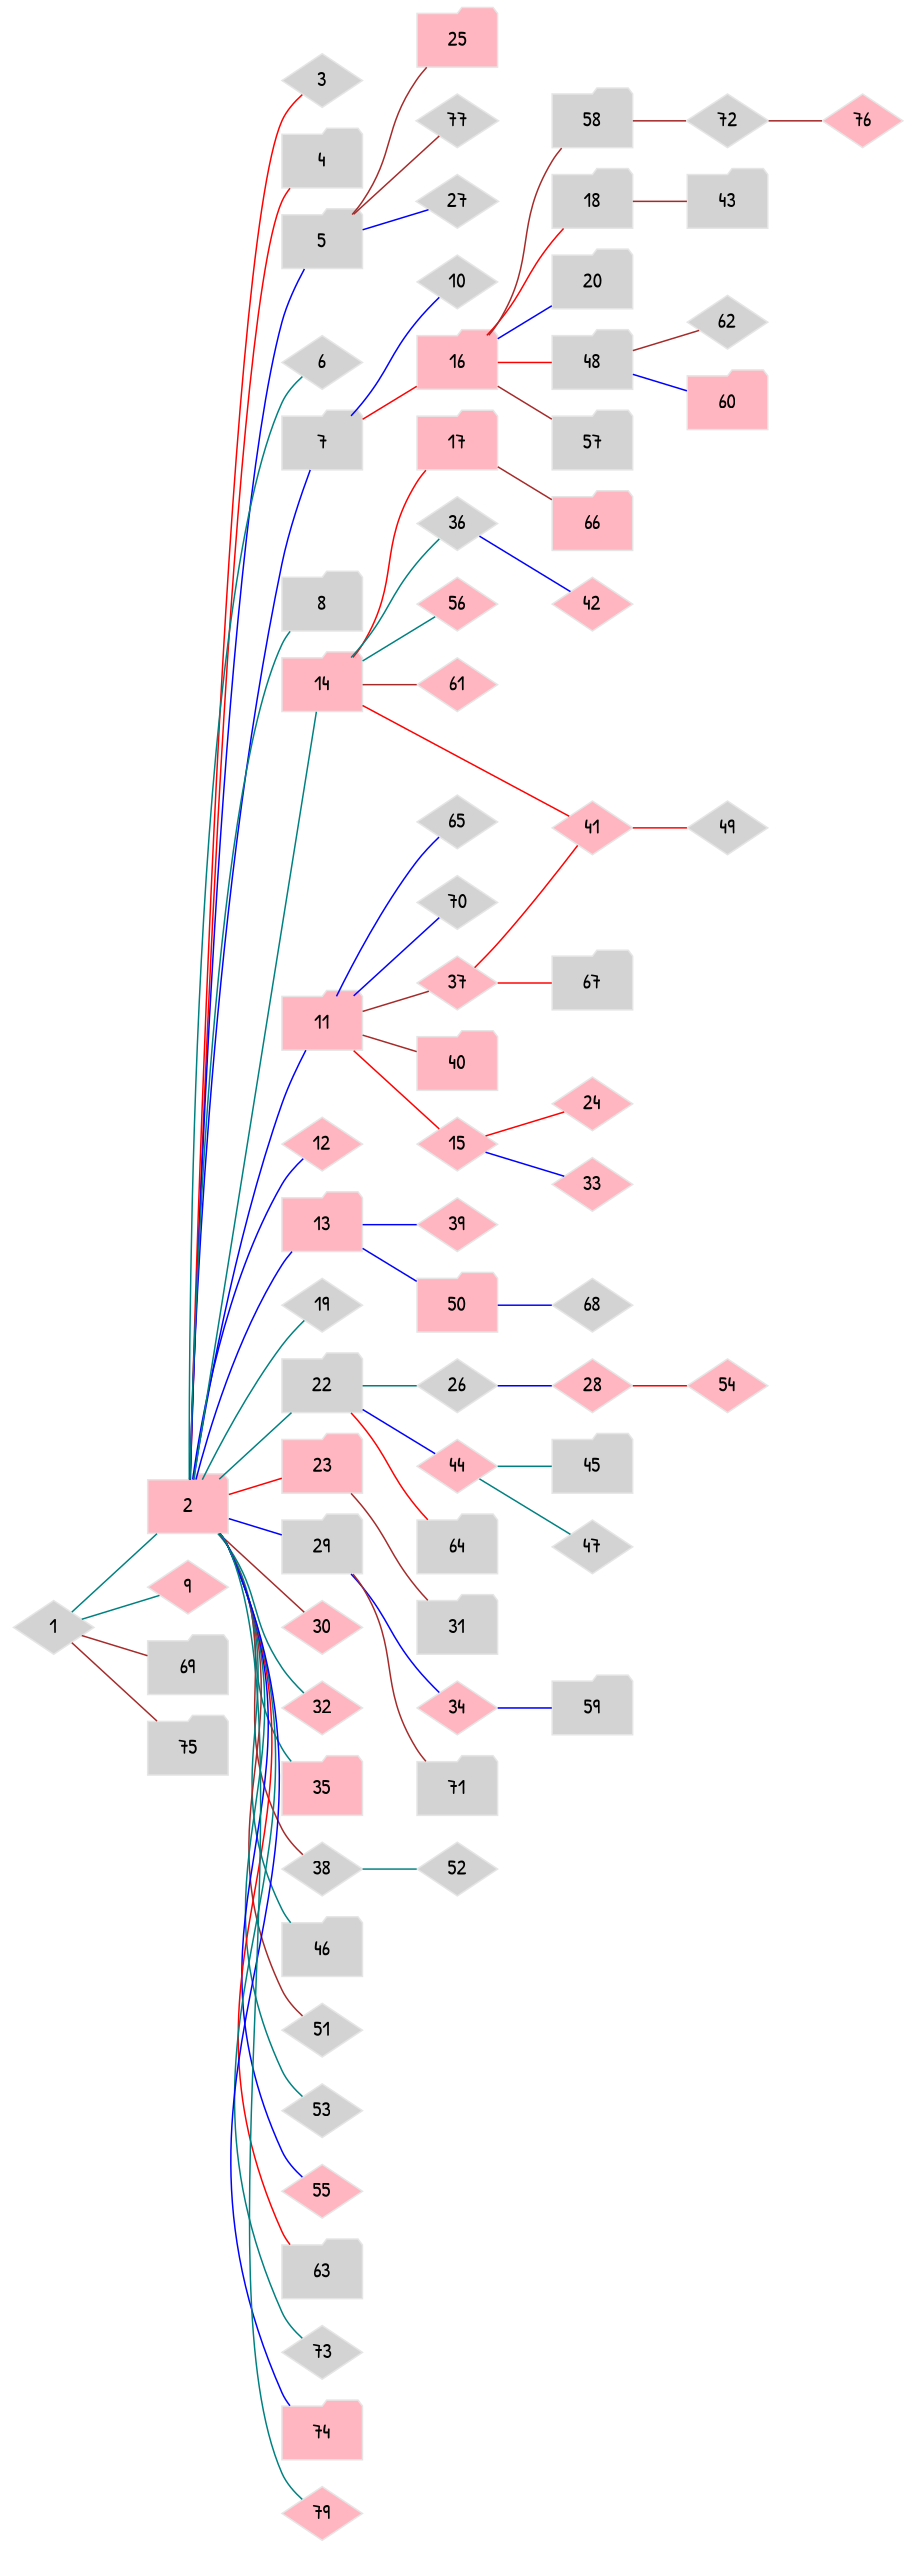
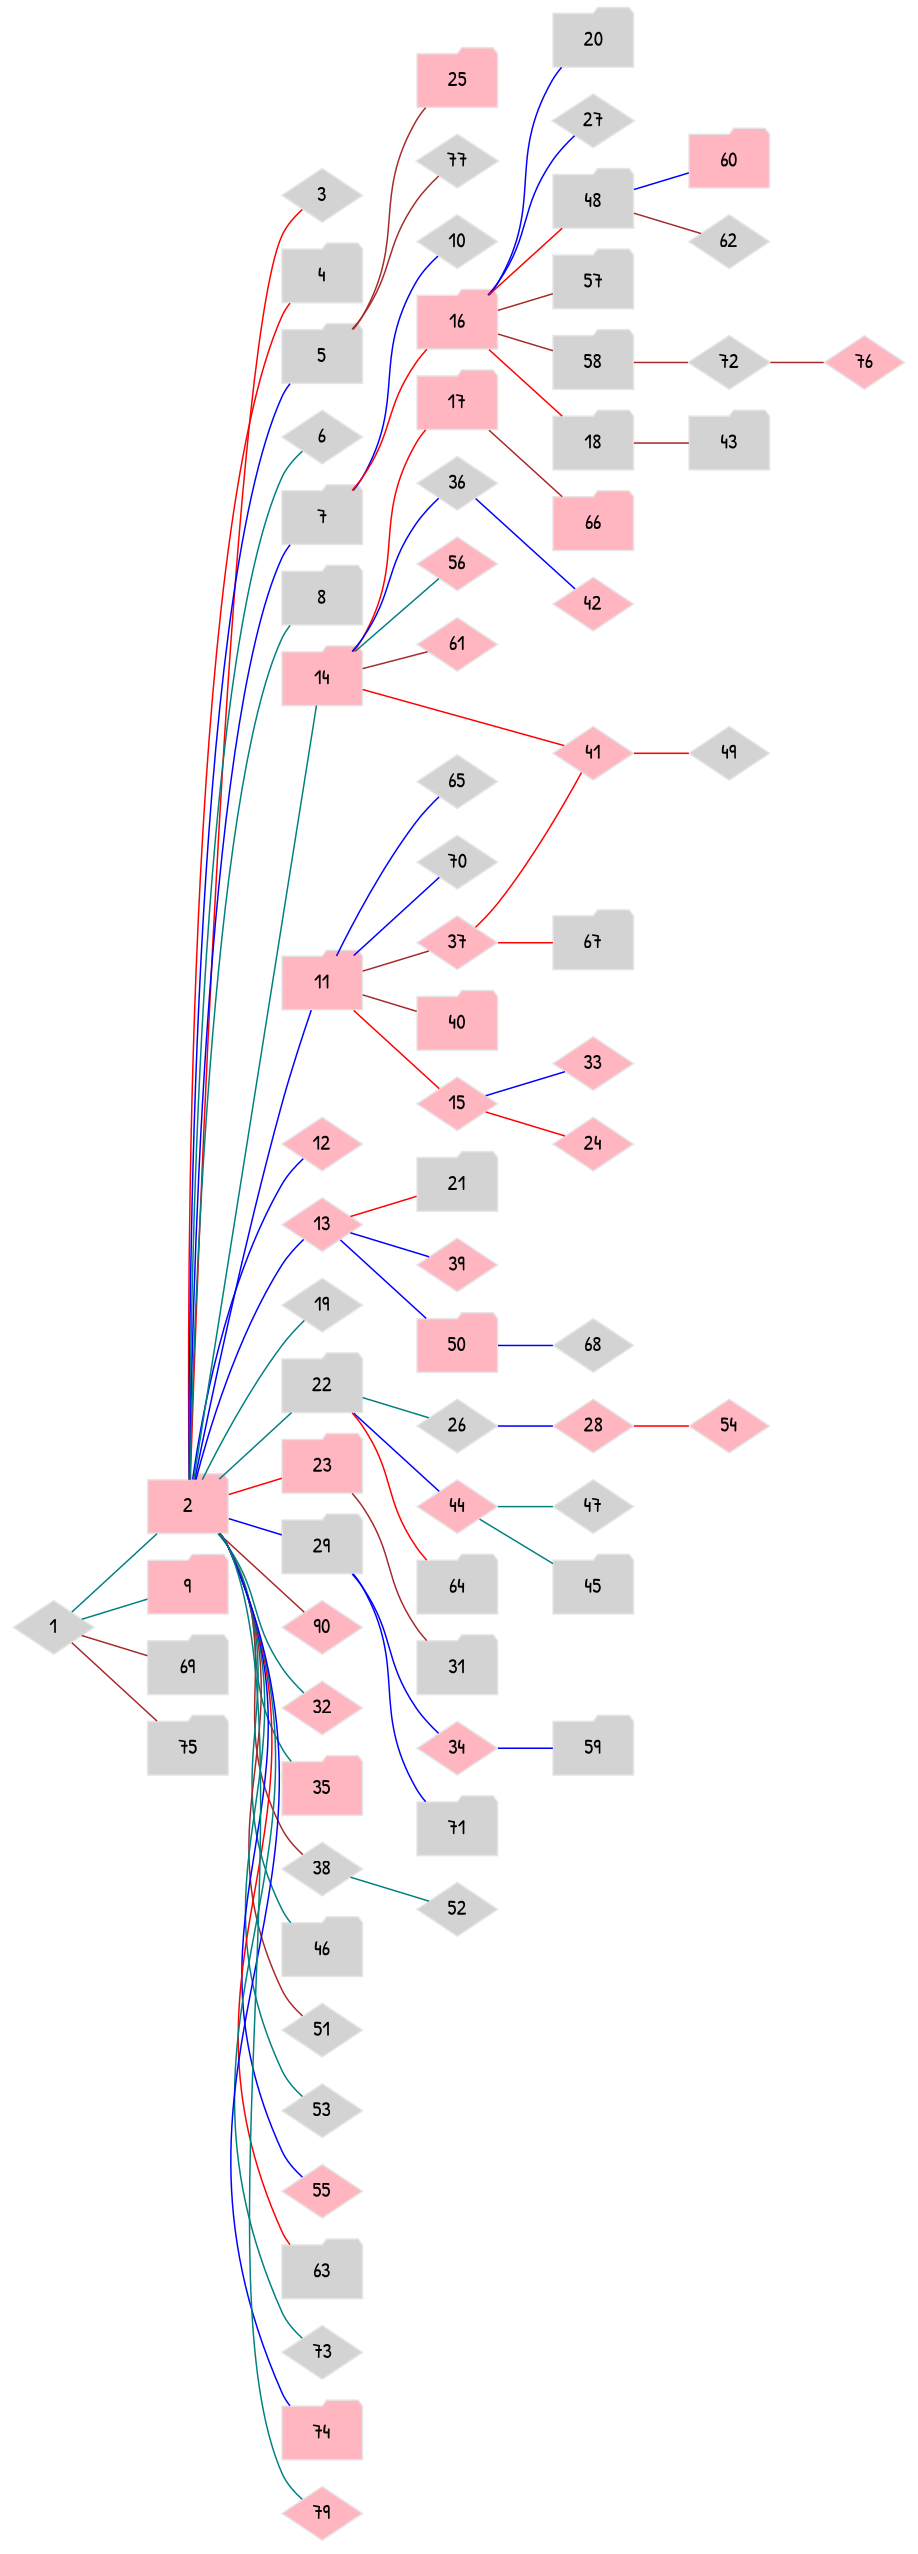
(396, 220) -> (534, 196)
(393, 597) -> (396, 560)
none -> (457, 1184)
(322, 1225) -> (322, 1225)
(188, 1587) -> (188, 1587)
(322, 1627) -> (322, 1627)
(389, 1668) -> (389, 1688)
